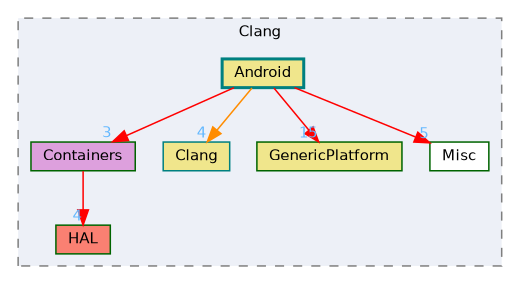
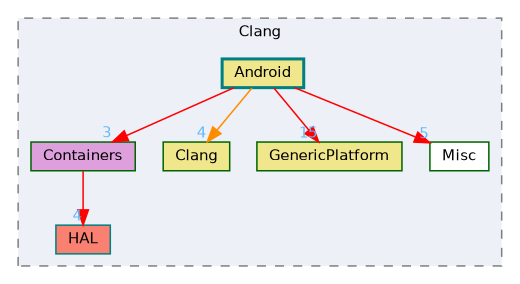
(196, 156) -> (196, 156)
(83, 240) -> (83, 240)
